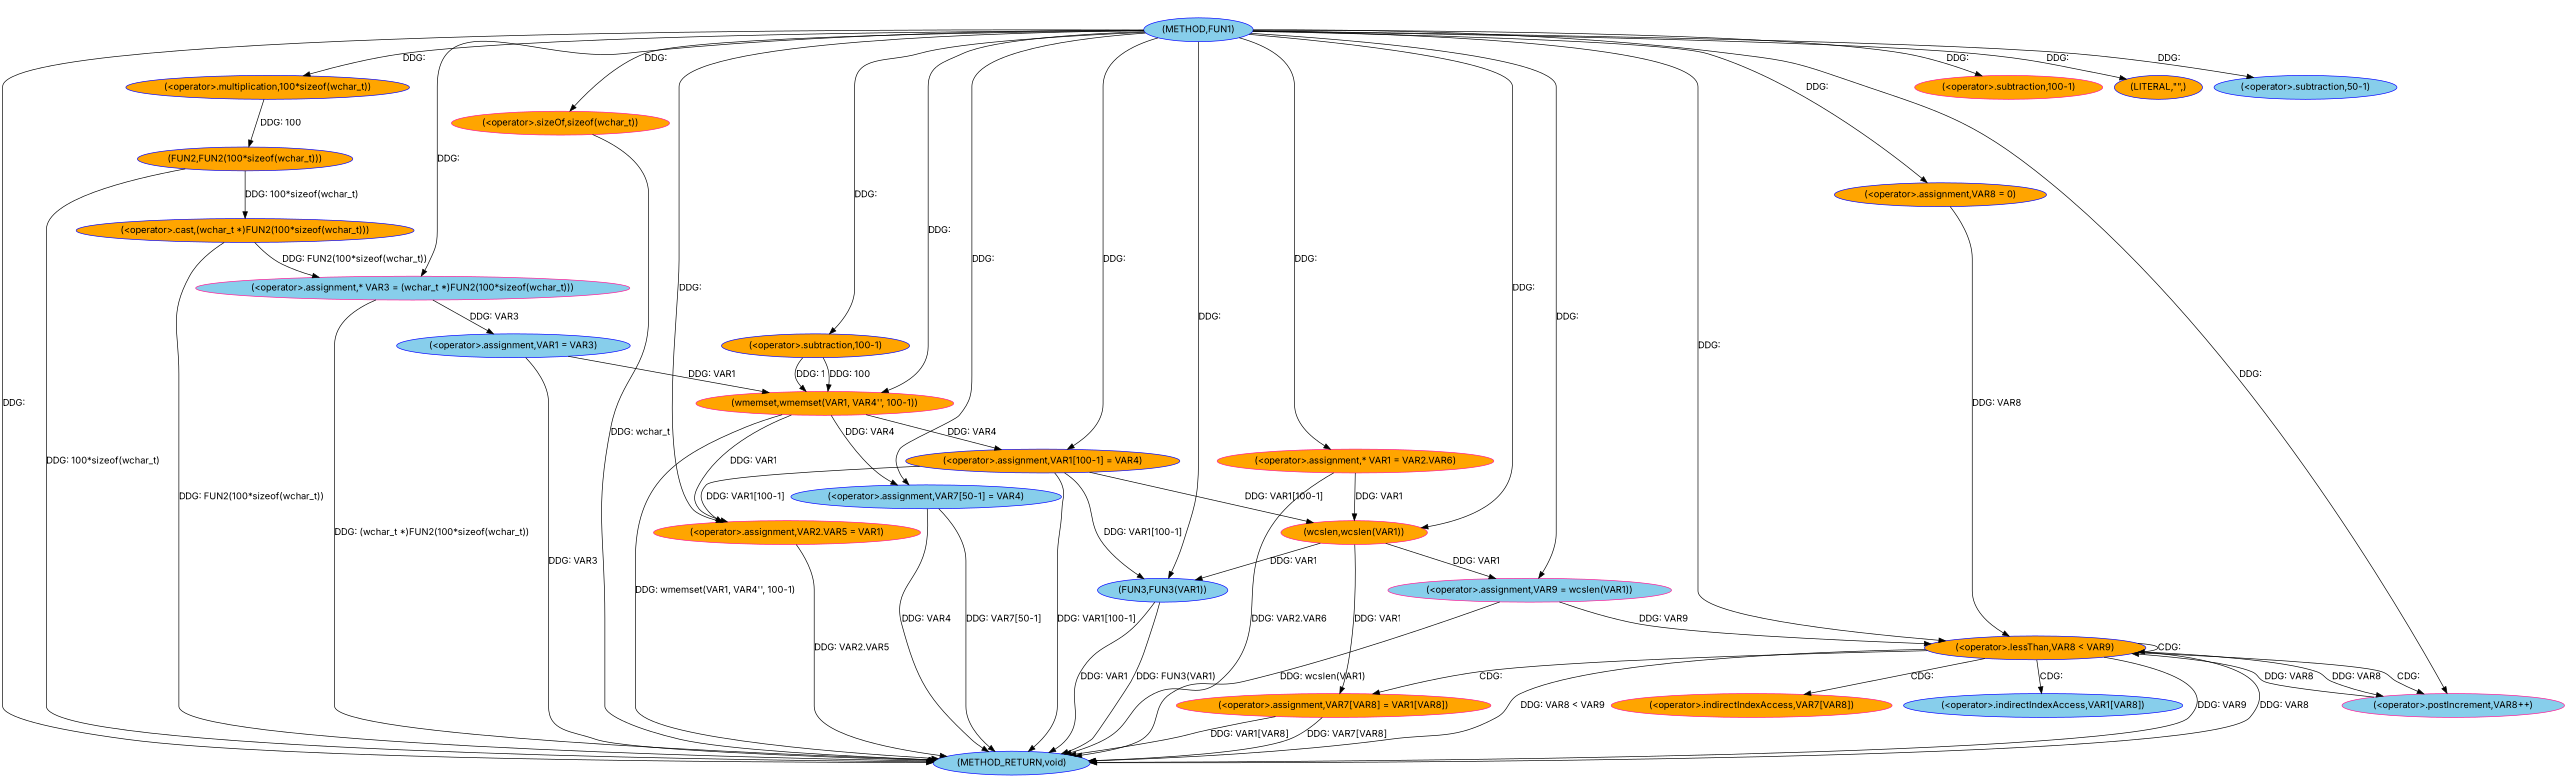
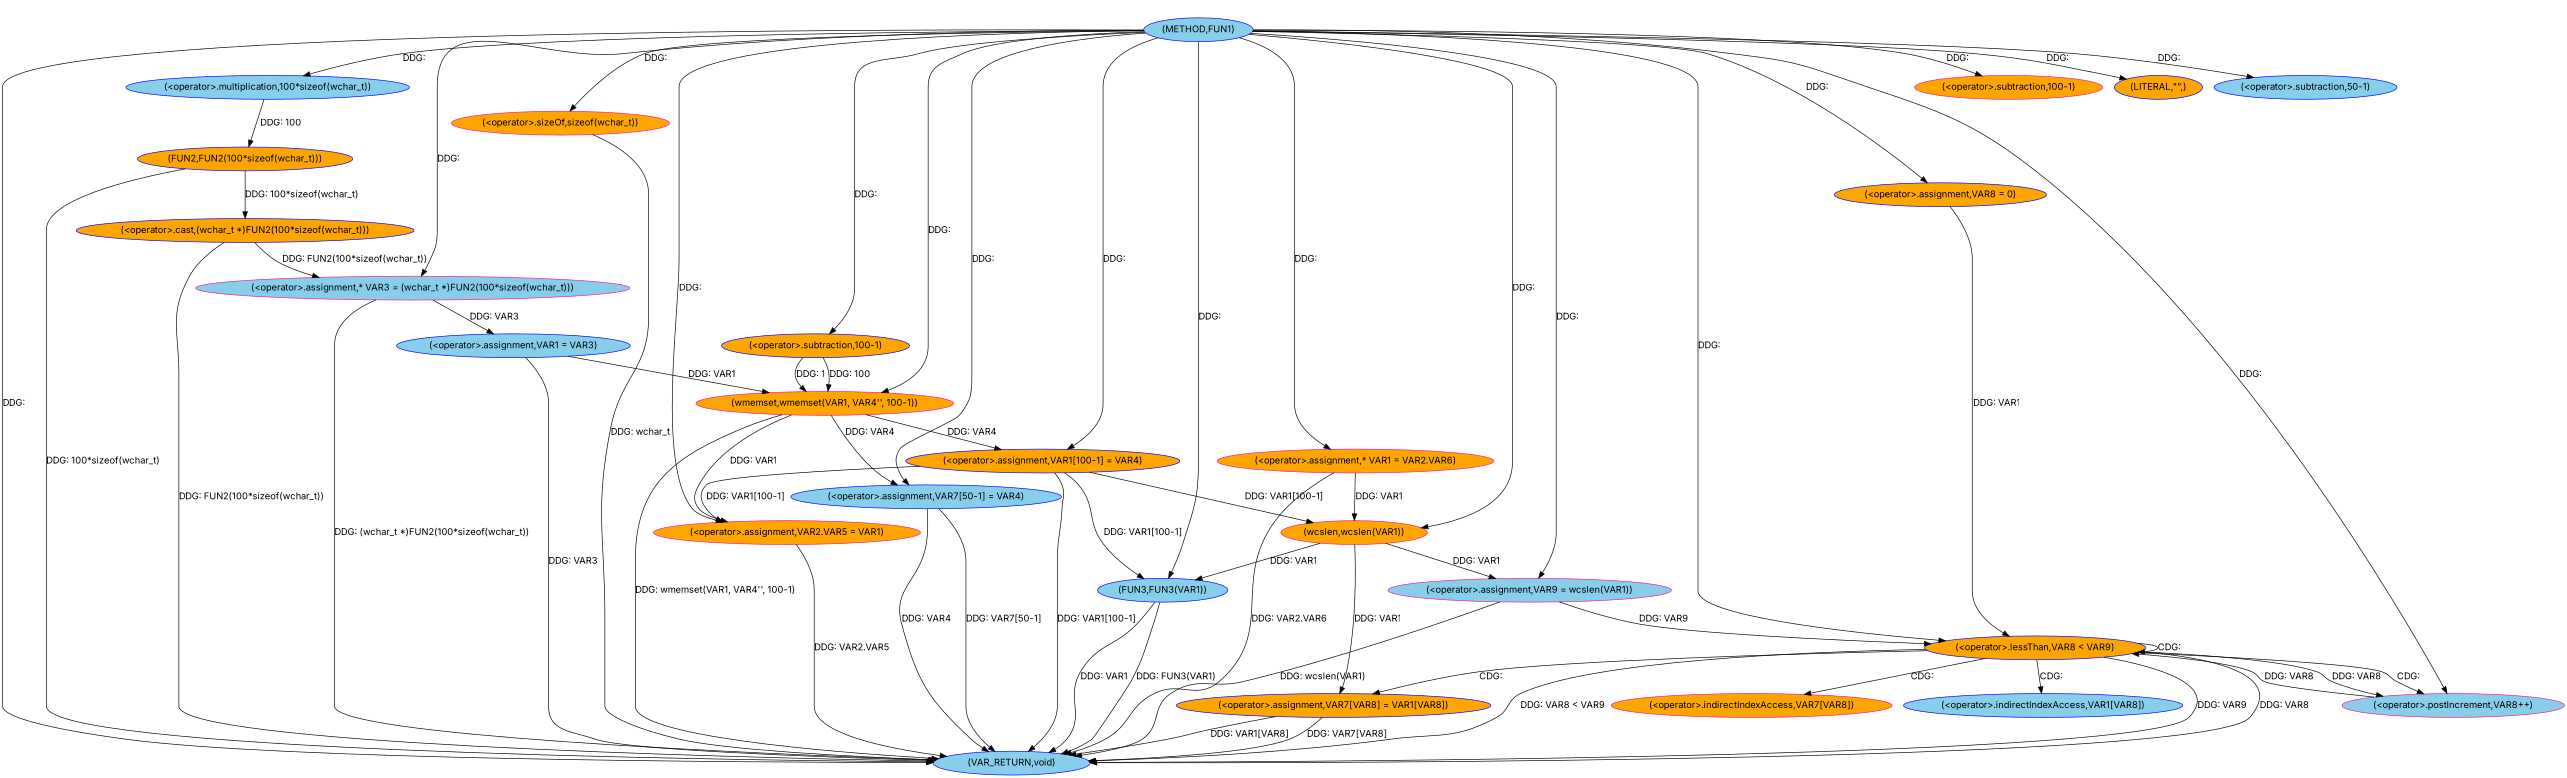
(268, 87) -> (268, 87)
(1997, 403) -> (1997, 403)
(1334, 705) -> (1334, 705)
(1012, 763) -> (1012, 763)
